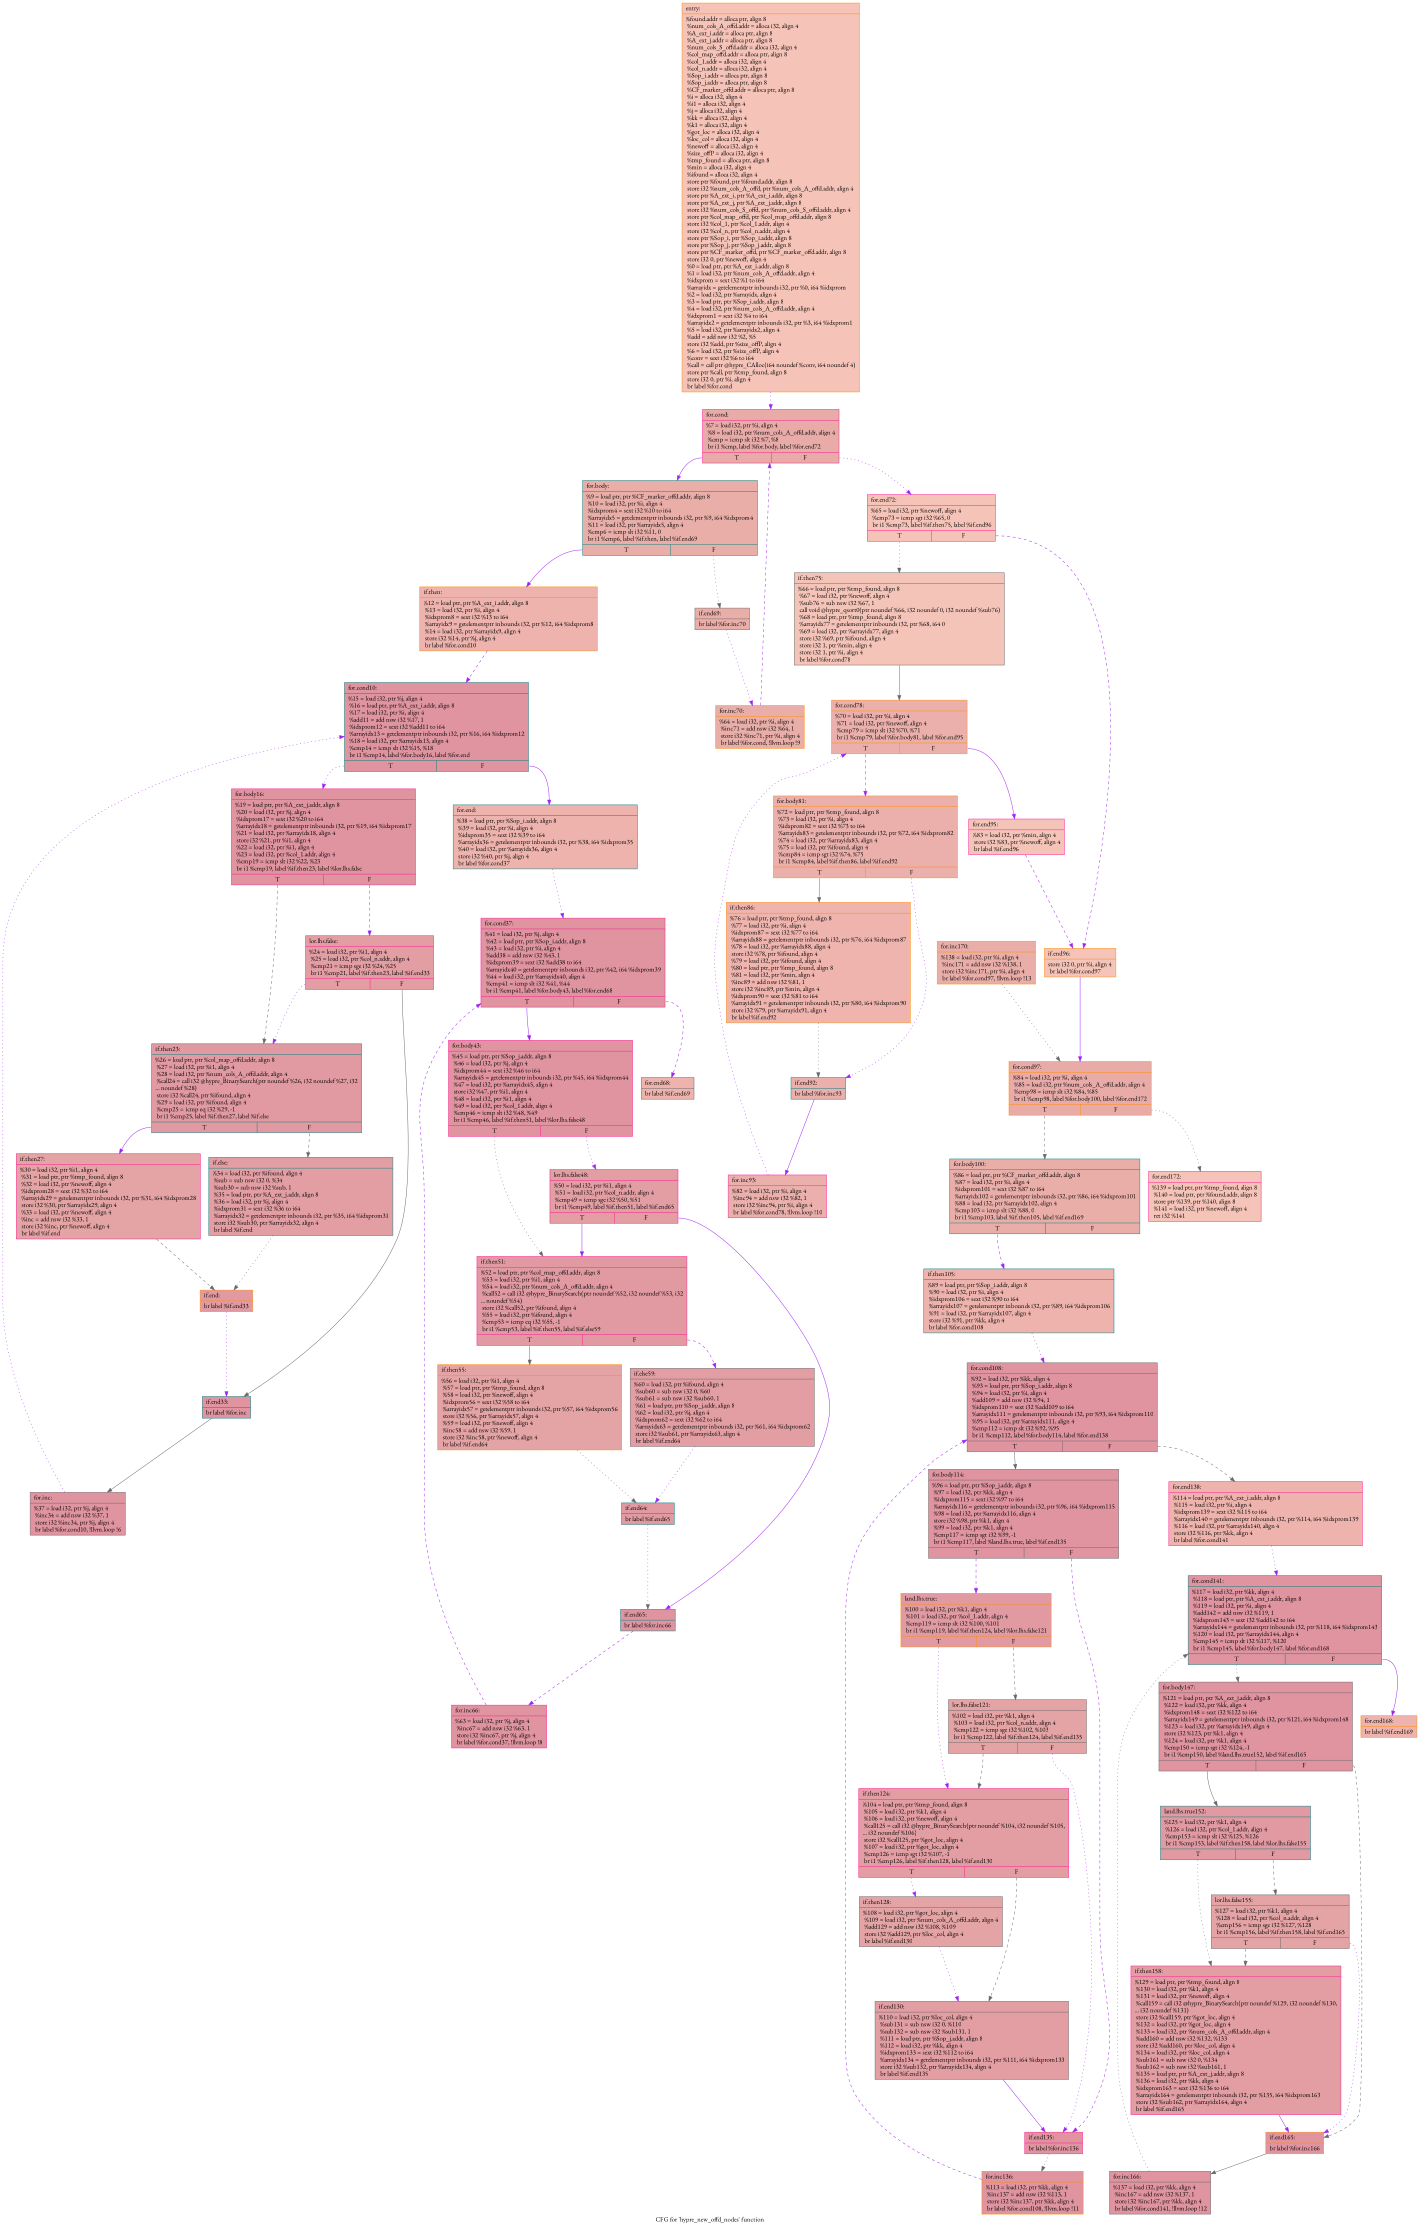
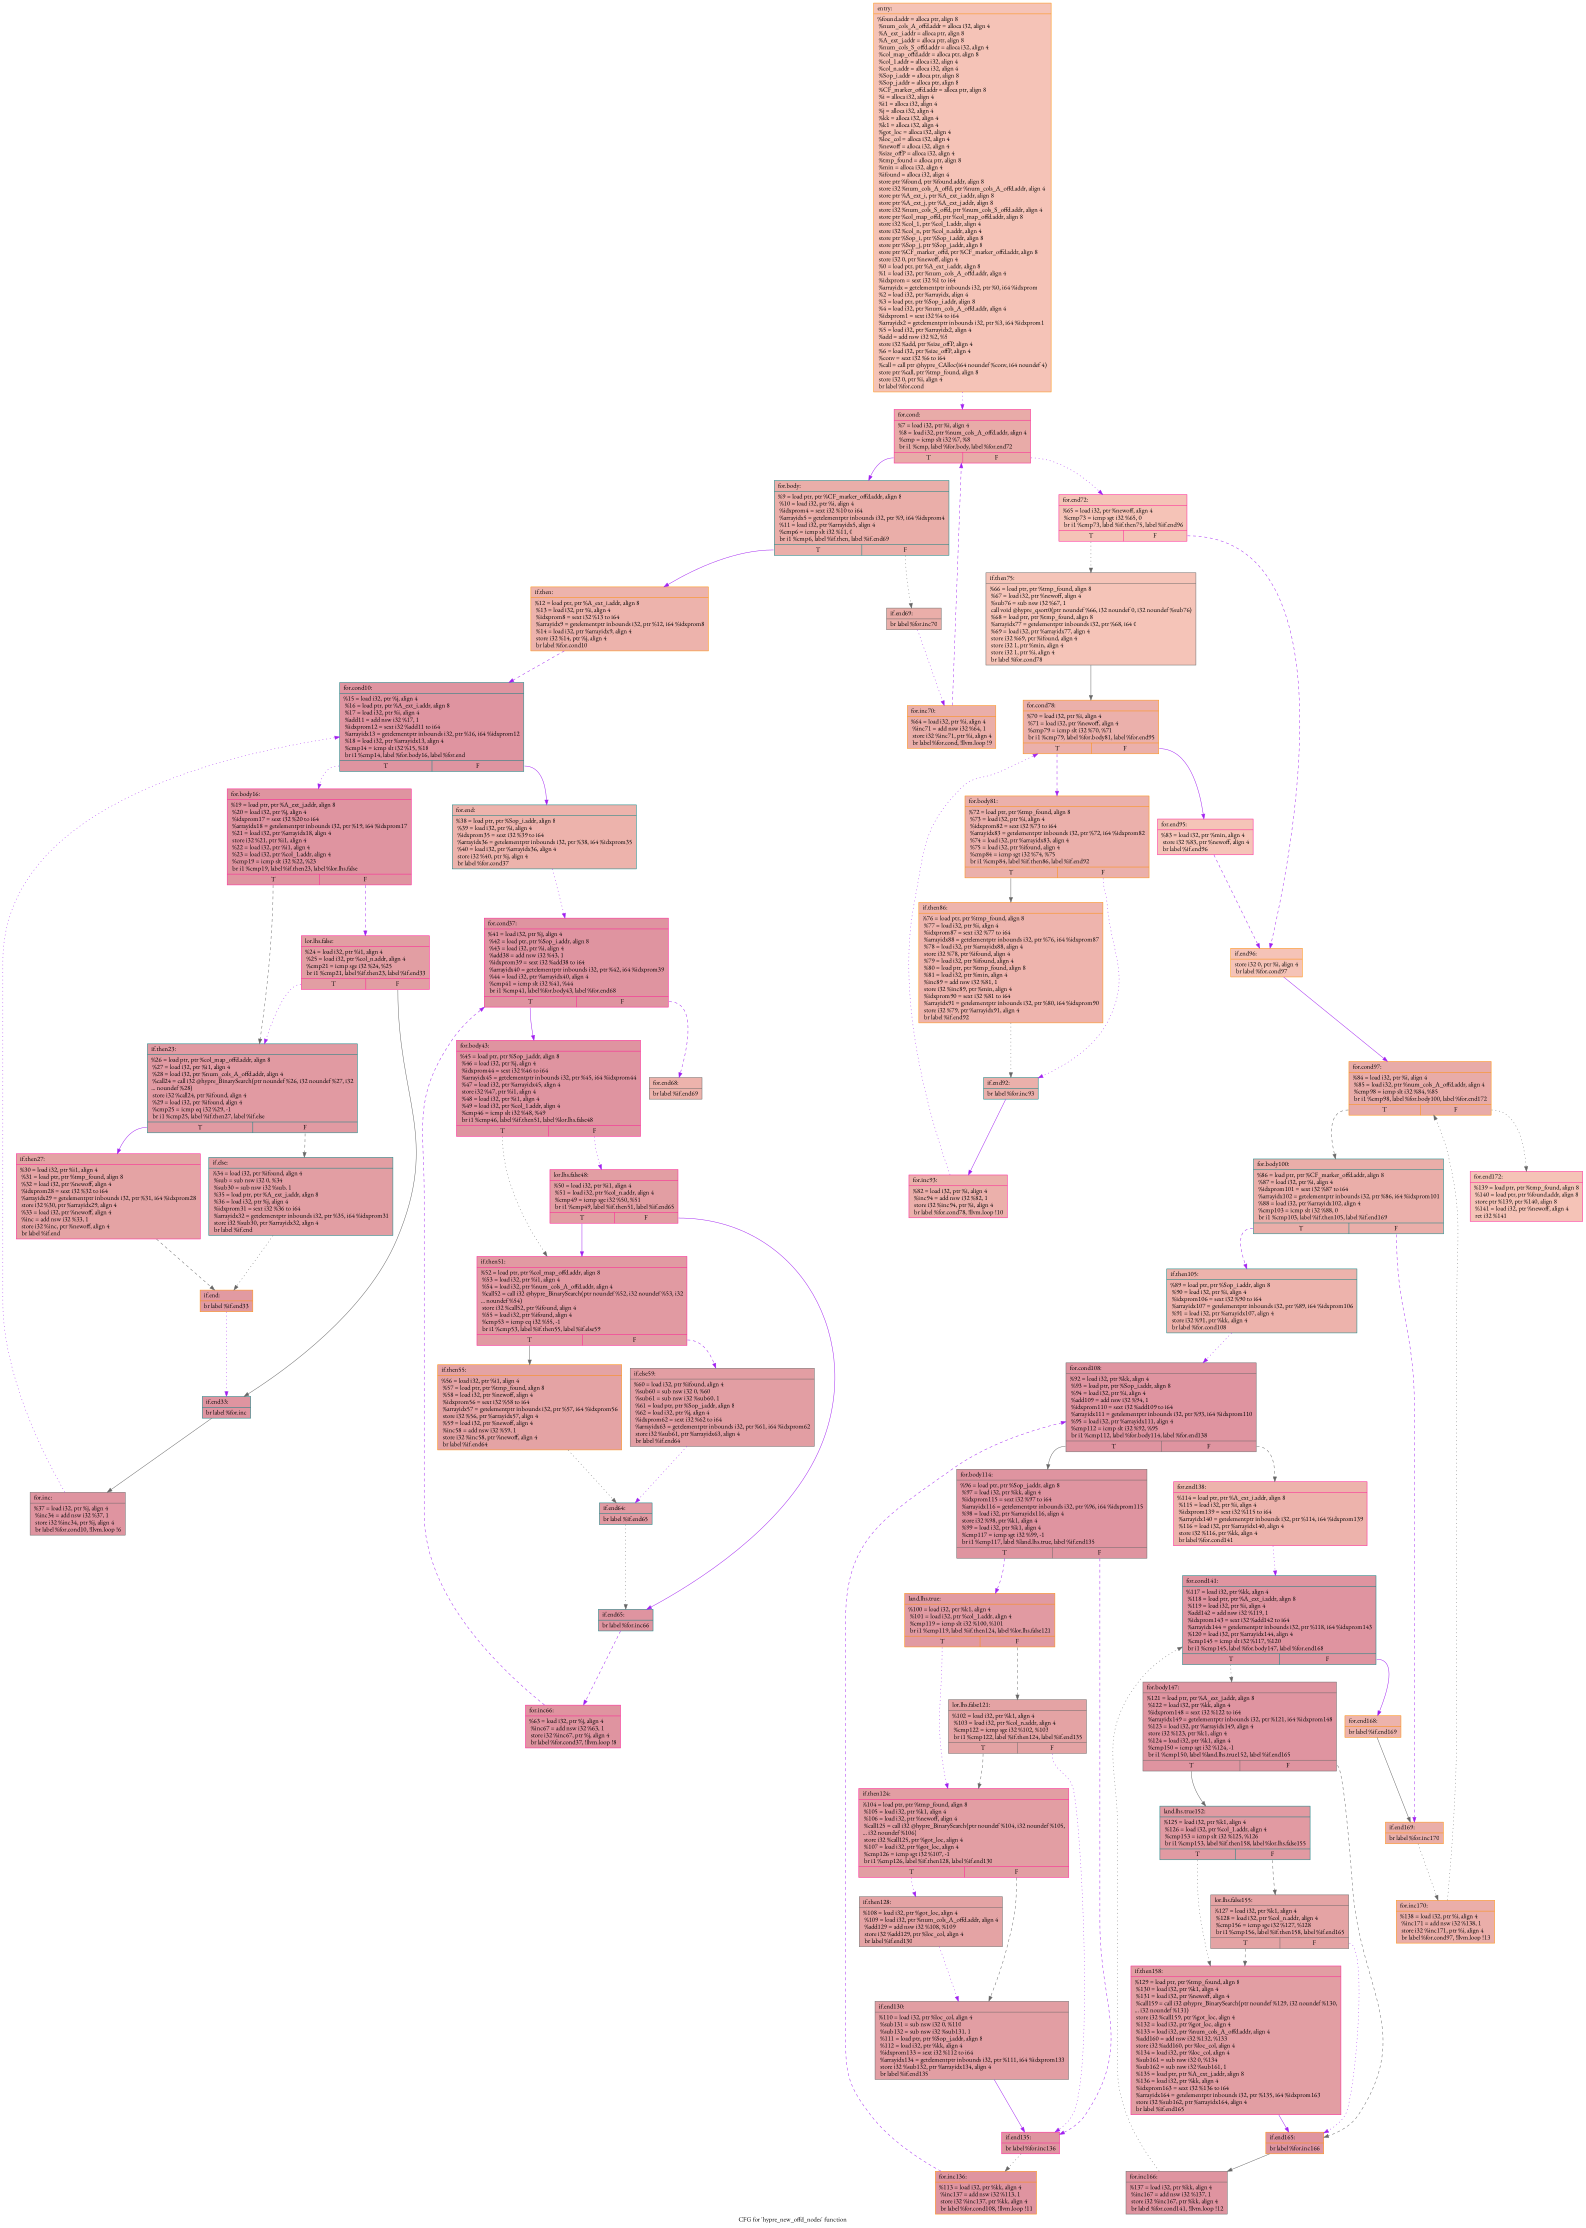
none -> (1414, 1833)
